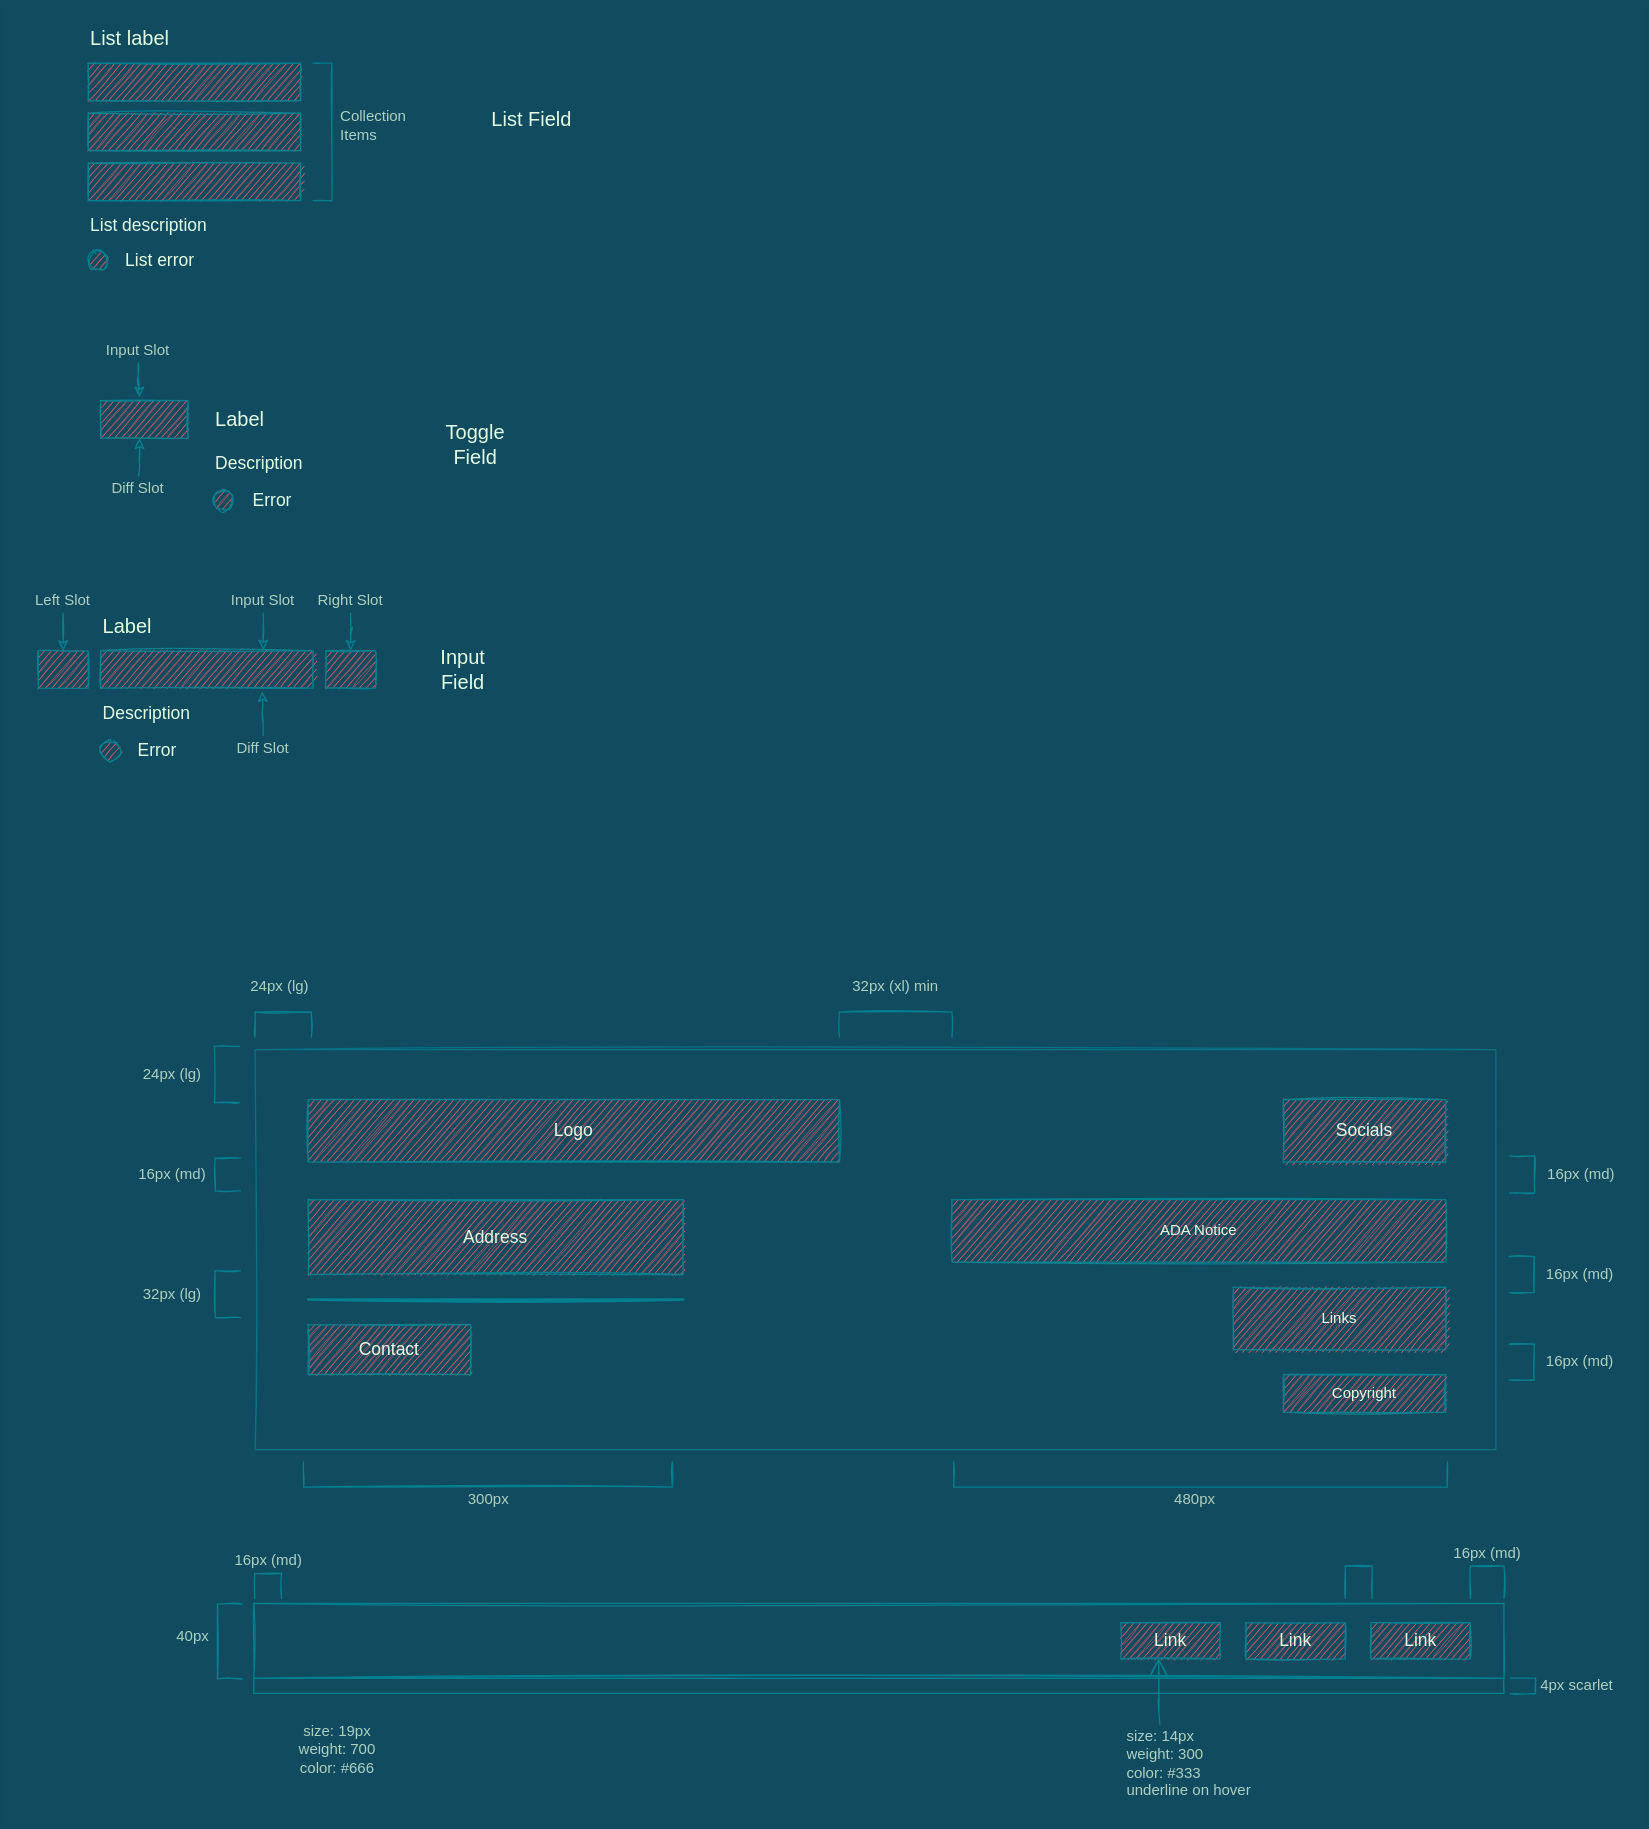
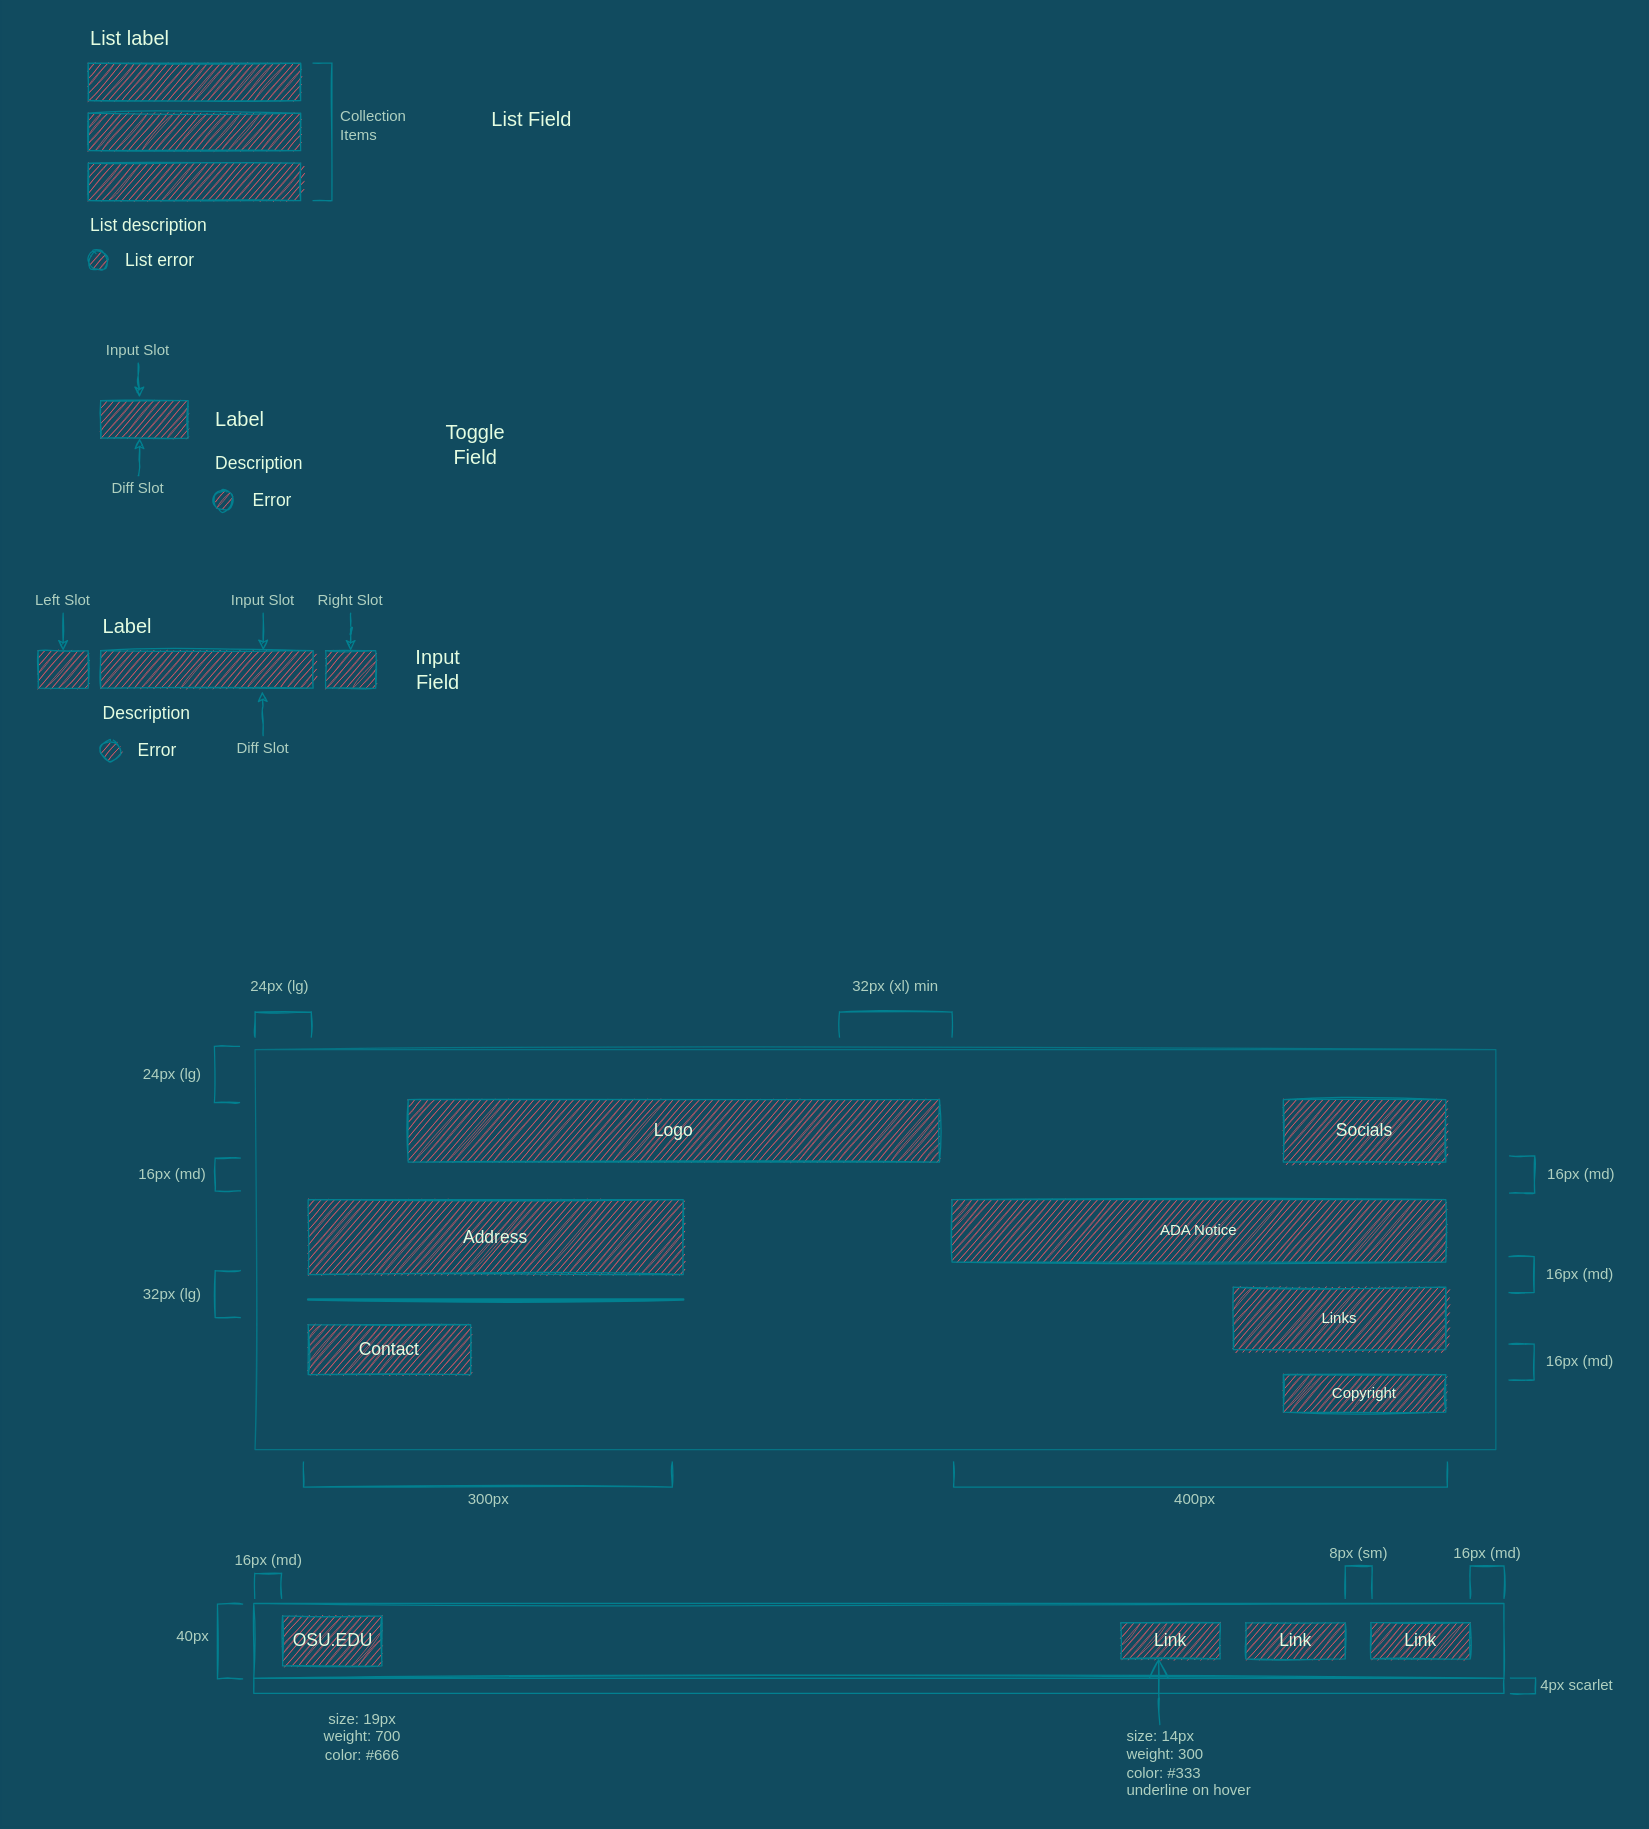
(463, 669) -> (438, 669)
(574, 1131) -> (674, 1131)
(1195, 1499) -> (1195, 1499)
none -> (1358, 1553)
none -> (332, 1641)
(337, 1749) -> (362, 1736)
